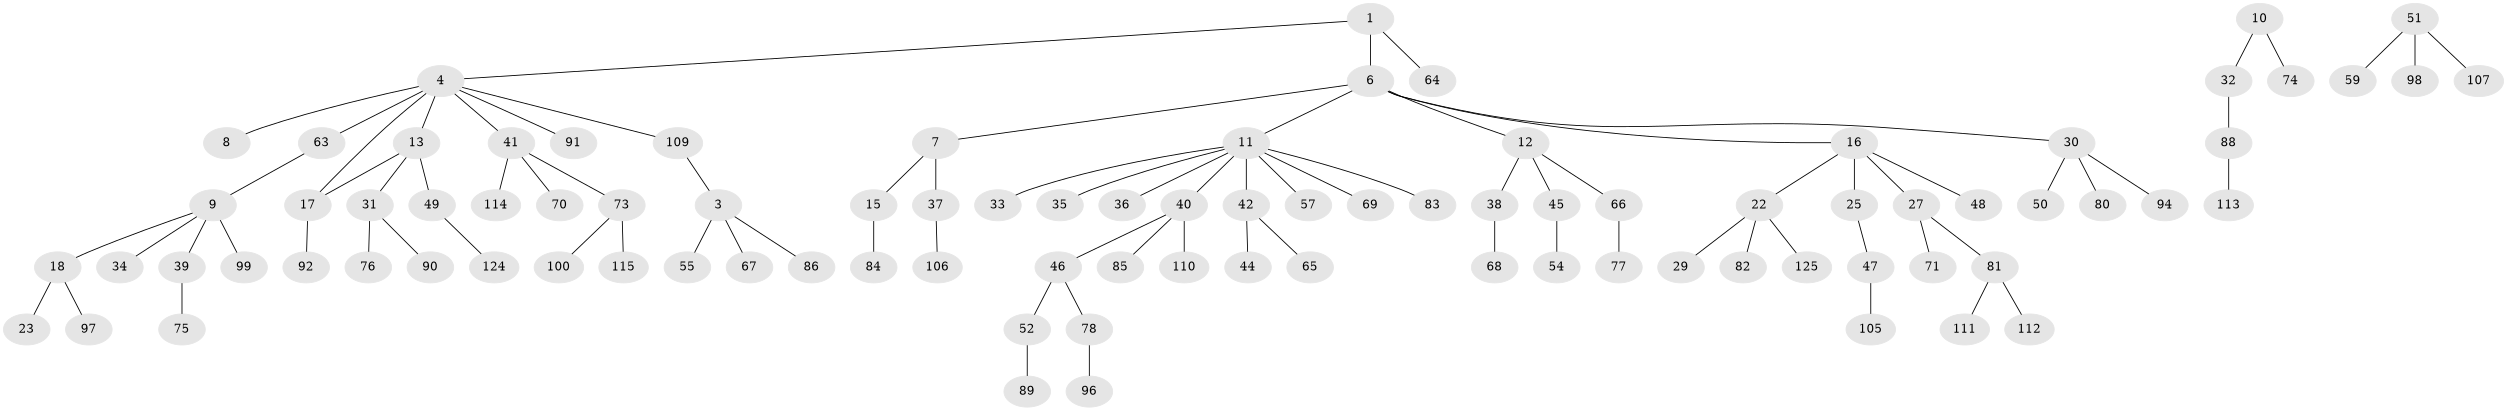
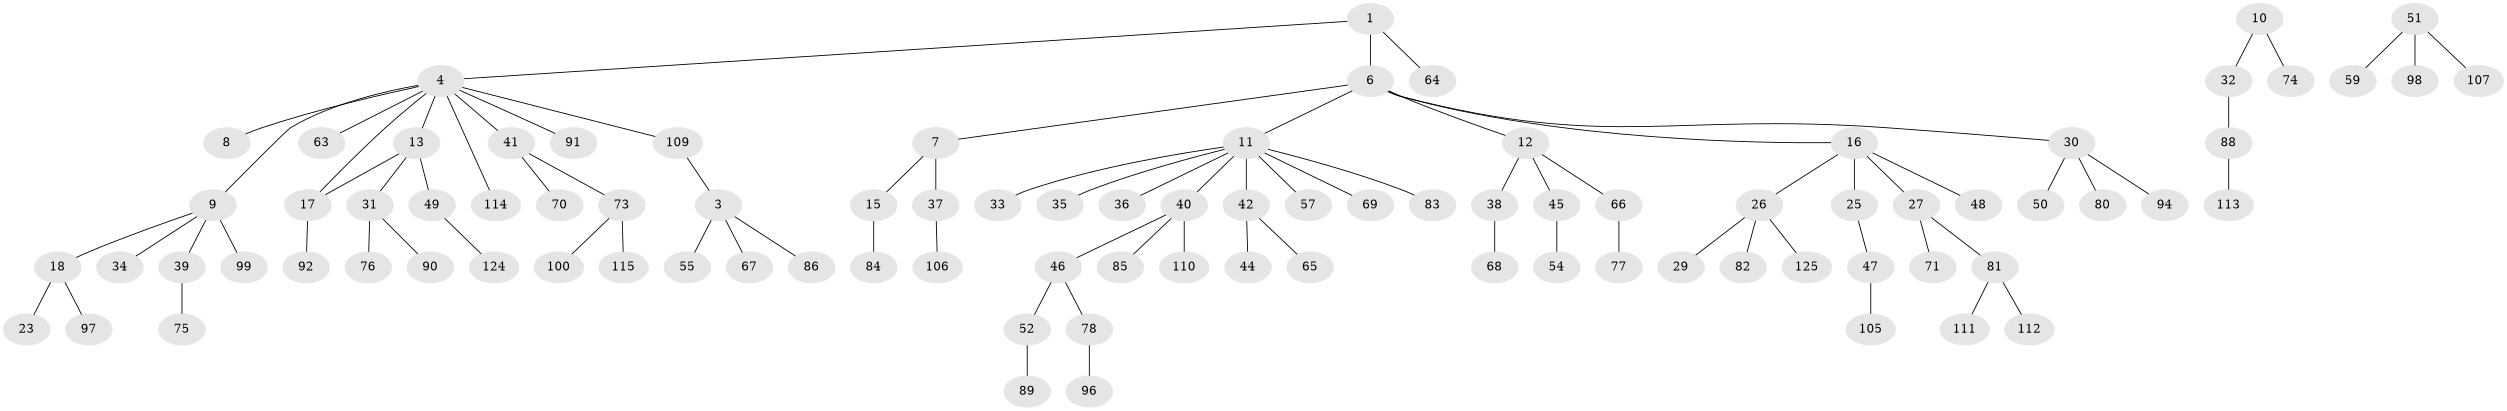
(267, 174) -> (305, 120)
(504, 174) -> (468, 143)
(1760, 205) -> (1760, 205)
